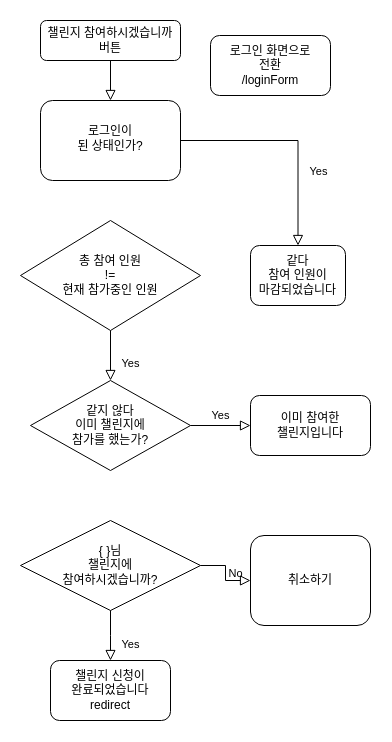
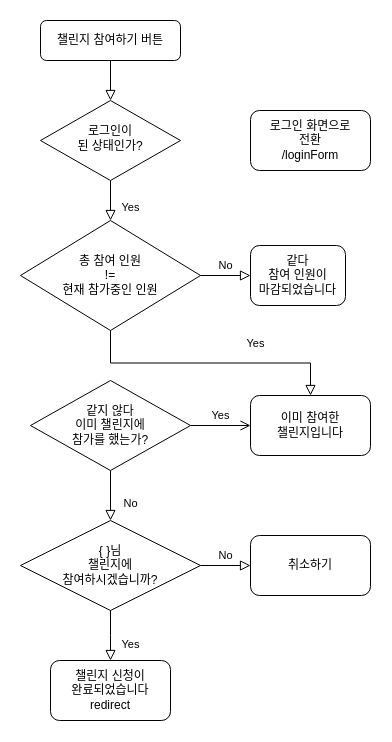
(111, 41) -> (111, 41)
(271, 66) -> (311, 141)
(111, 141) -> (111, 141)
(286, 141) -> (111, 195)
none -> (220, 276)
(111, 365) -> (221, 363)
(239, 426) -> (243, 426)
none -> (111, 490)
(311, 581) -> (311, 566)
